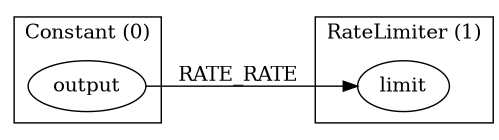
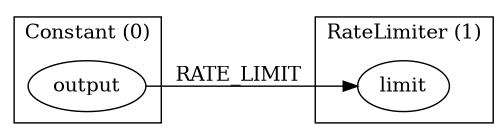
(238, 76) -> (238, 76)
